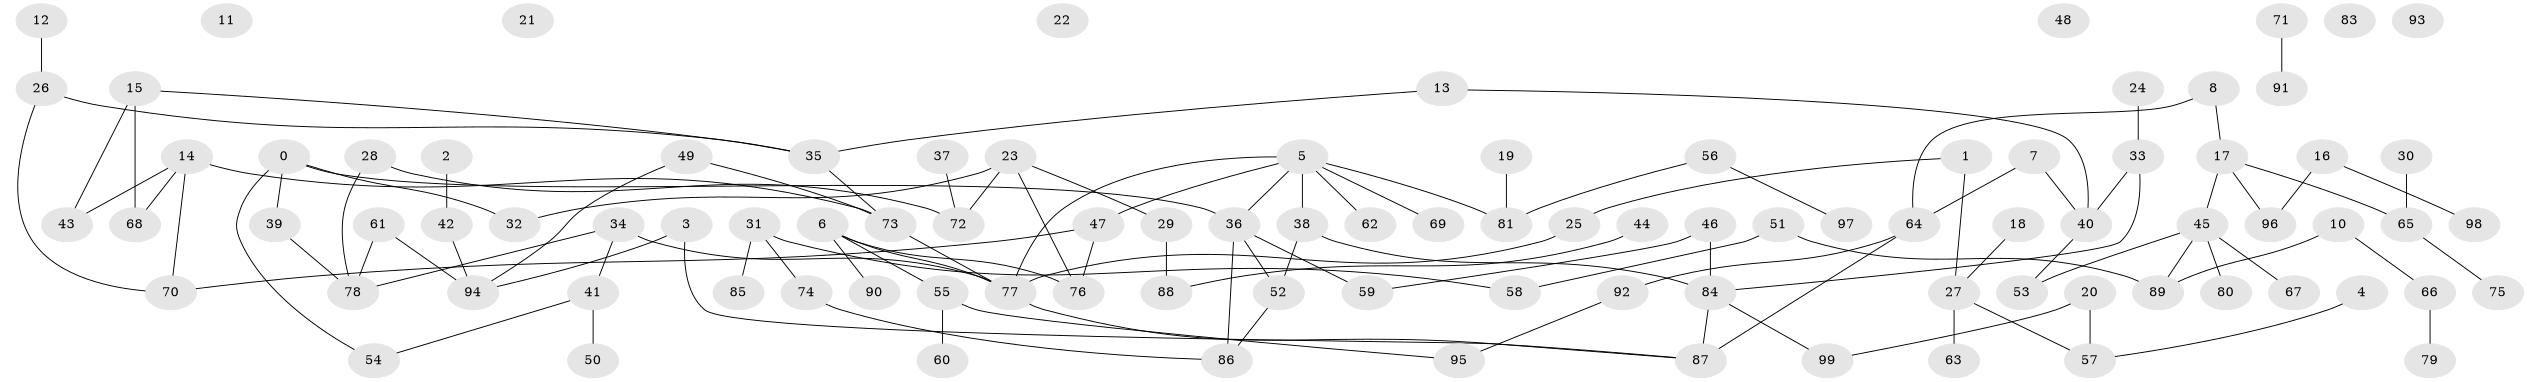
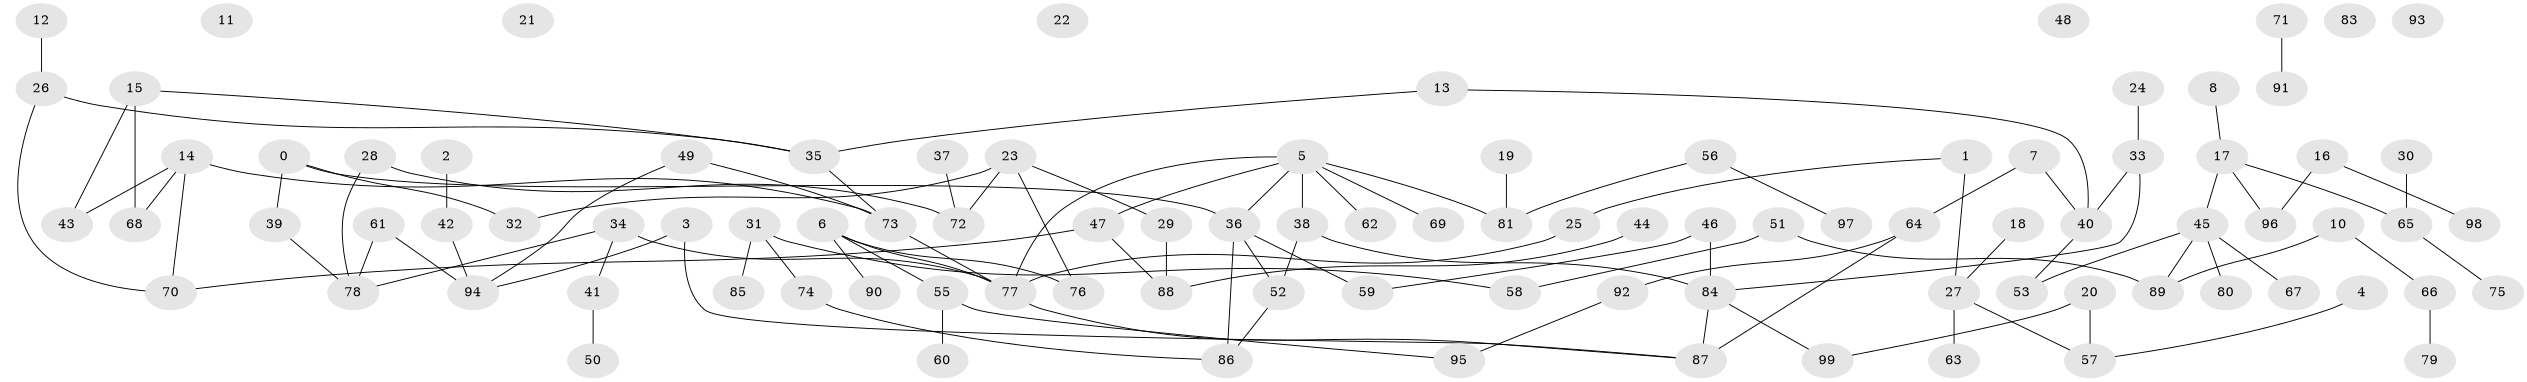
(2025, 116) -> none
(1088, 259) -> (1127, 254)
(374, 361) -> none
